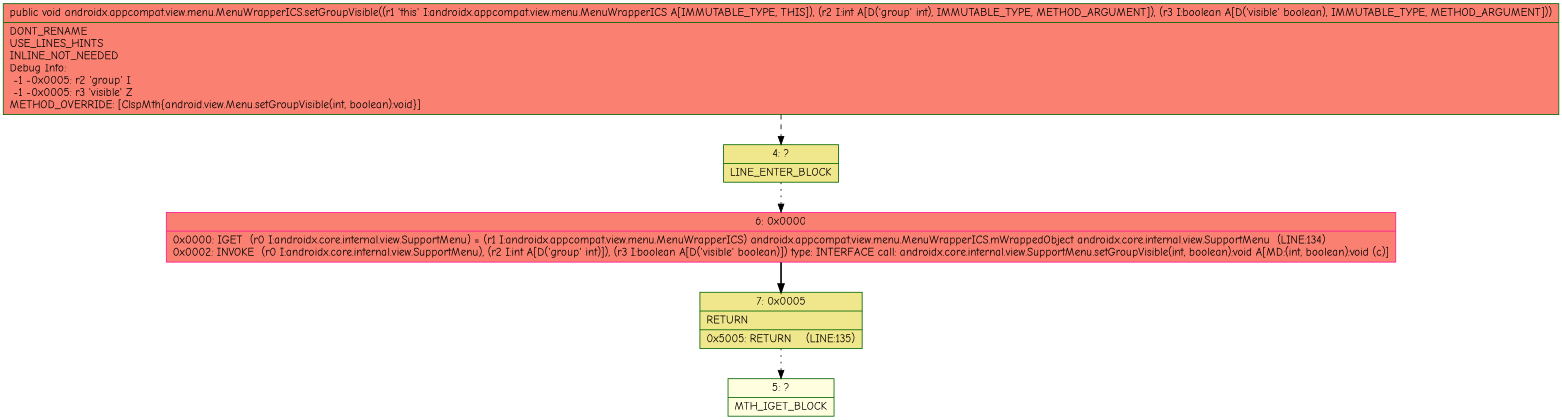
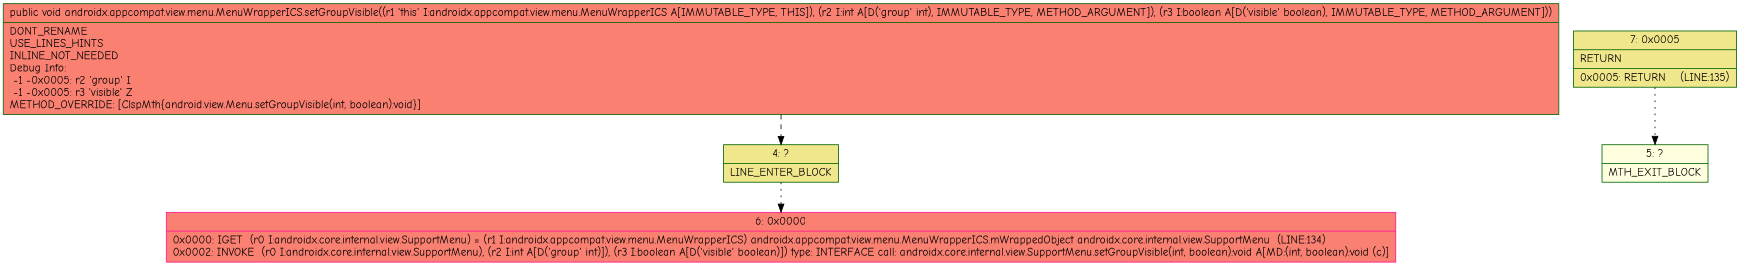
(781, 273) -> none
(781, 339) -> (1655, 77)
(781, 406) -> (1655, 172)
